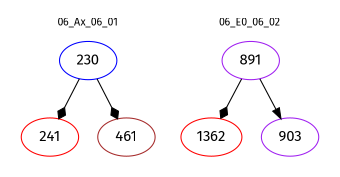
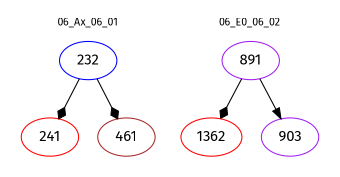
(88, 61) -> (88, 61)
